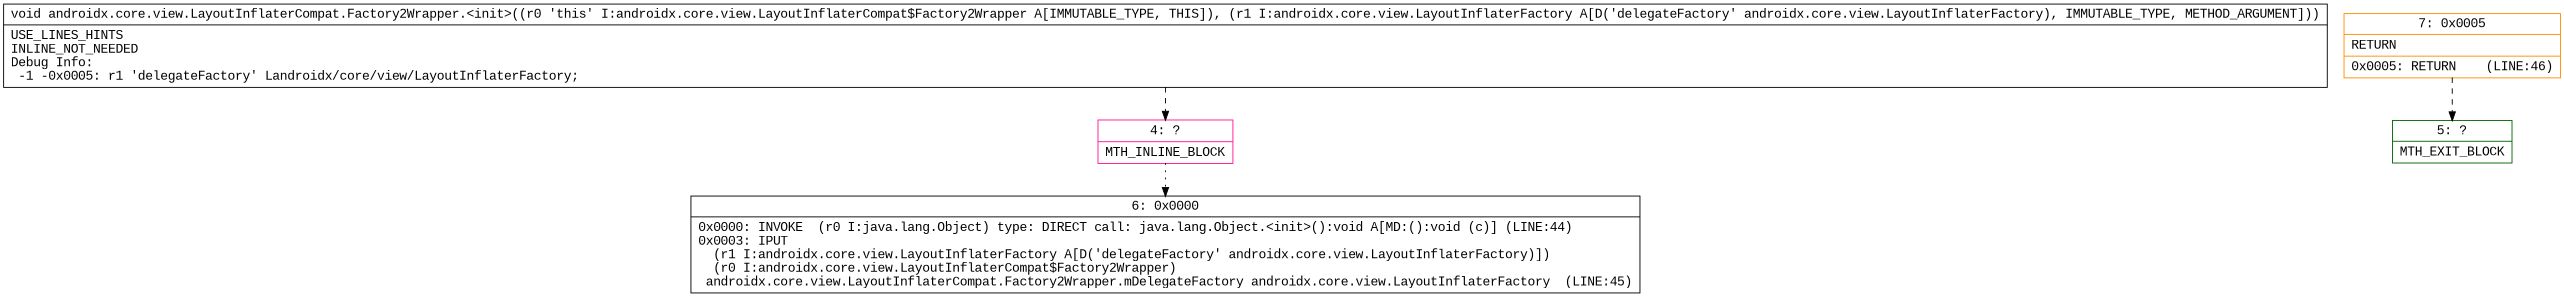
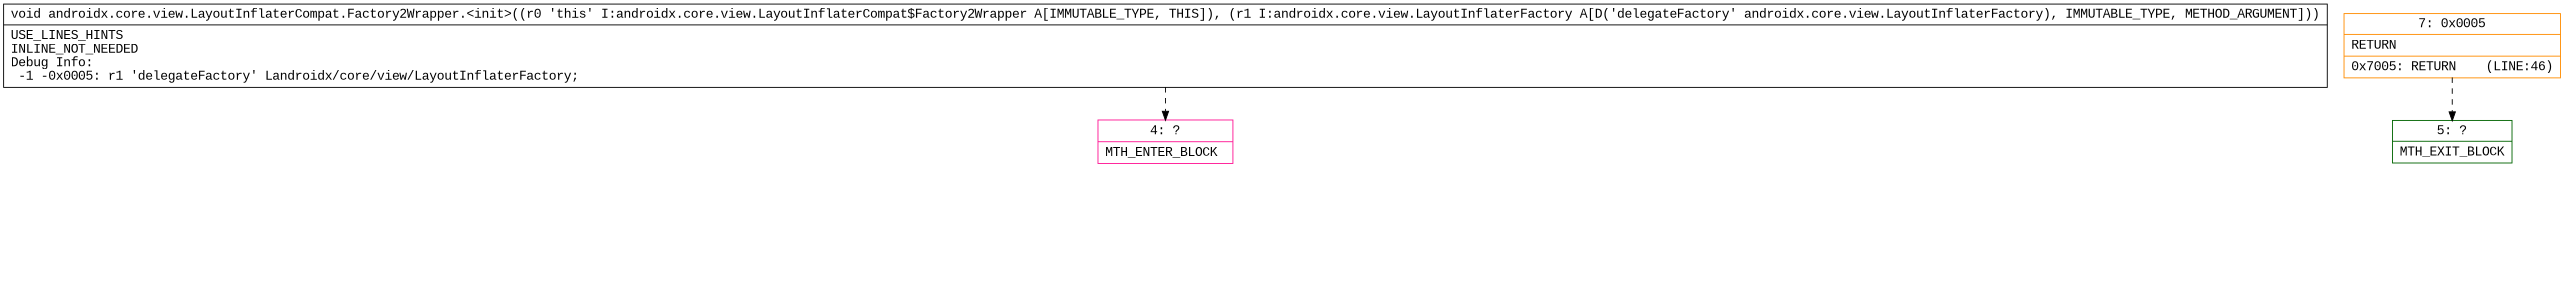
(2452, 67) -> (2452, 67)
(1165, 152) -> (1161, 152)
(1165, 244) -> none
